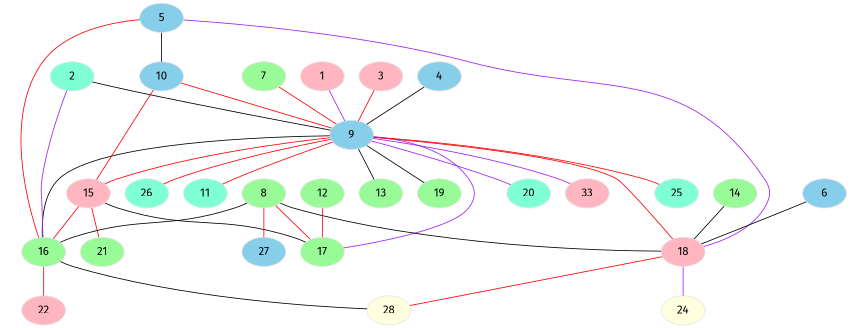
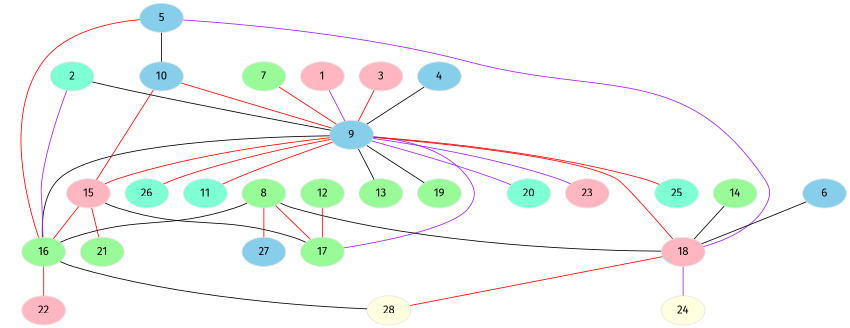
(587, 193) -> (587, 193)
